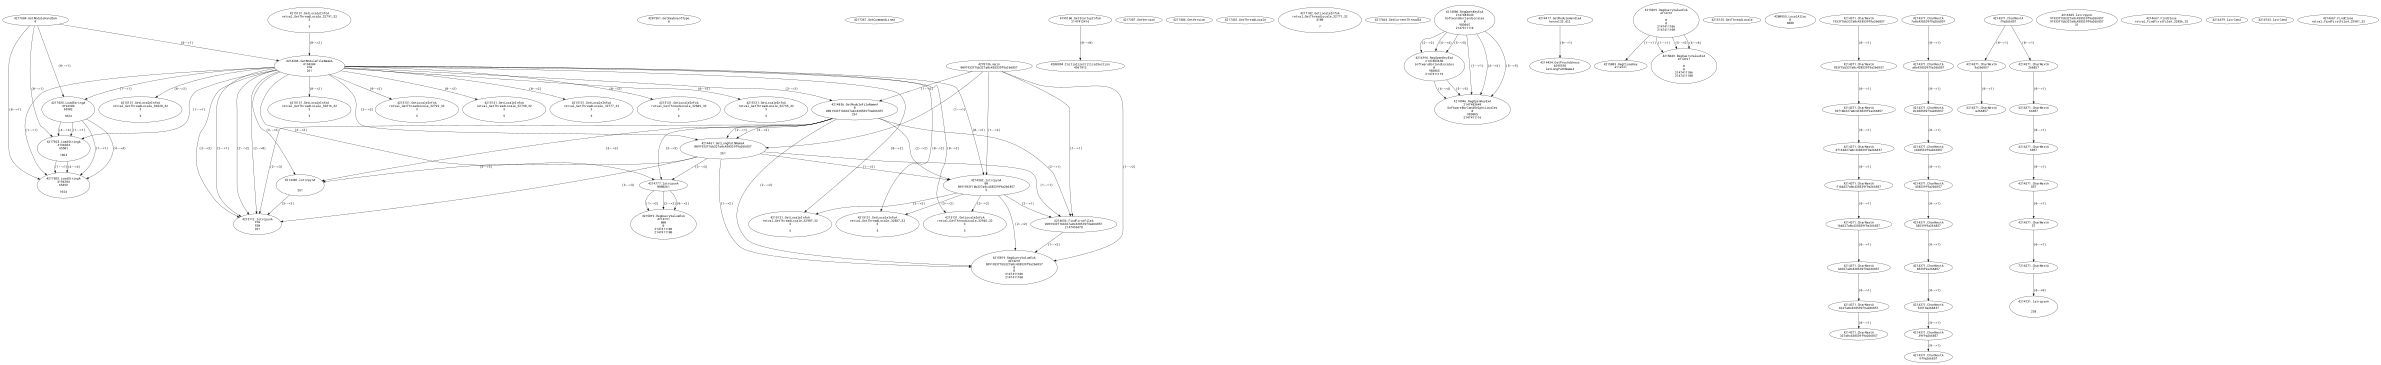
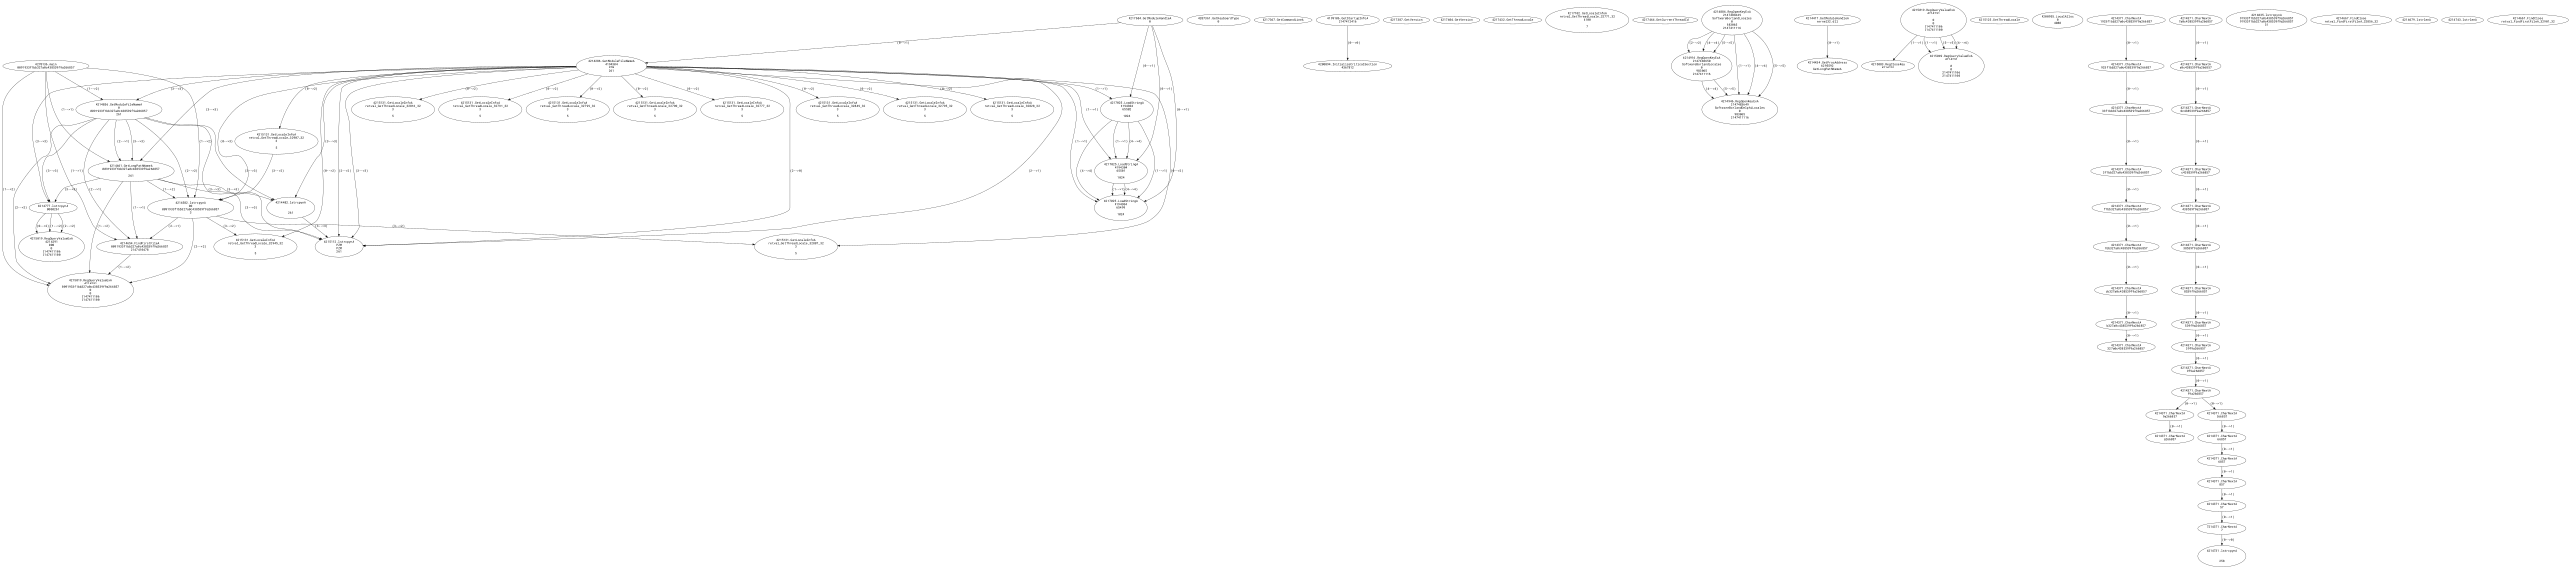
(309, 43) -> (549, 86)
(888, 206) -> (255, 187)
none -> (2196, 380)
